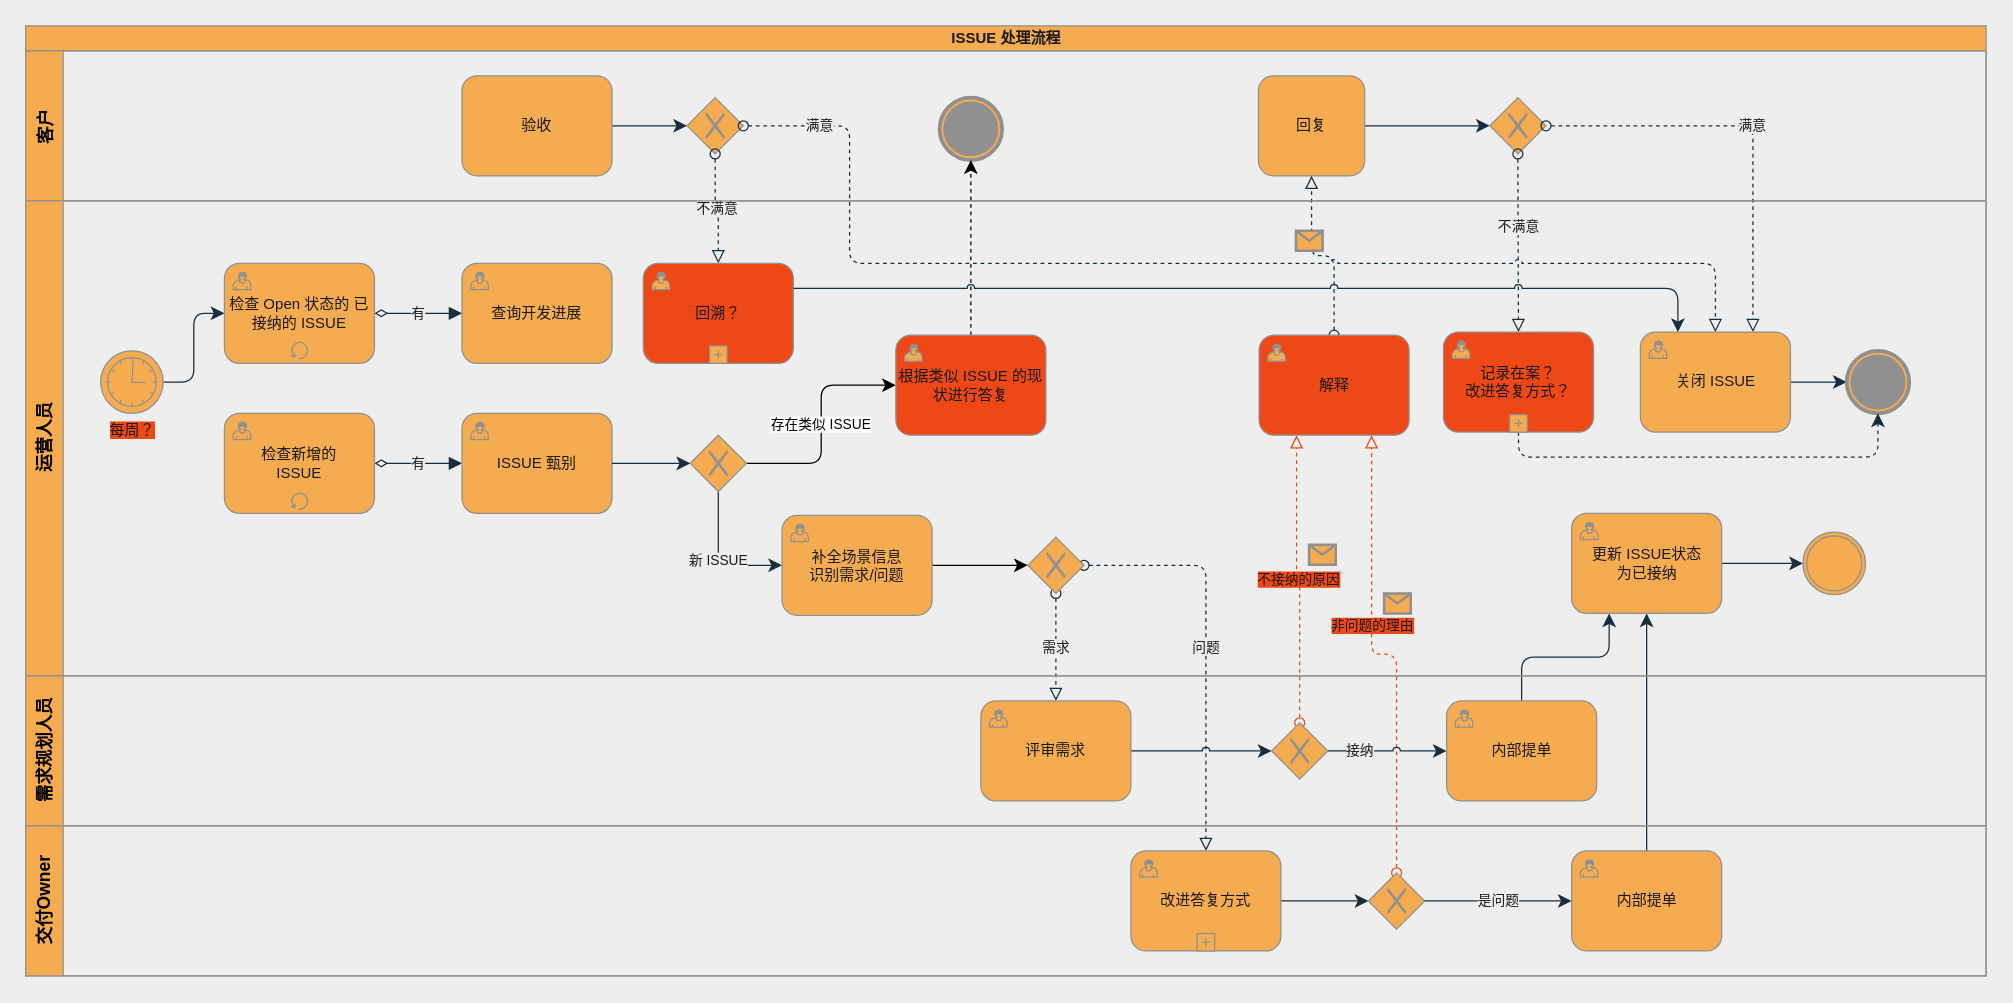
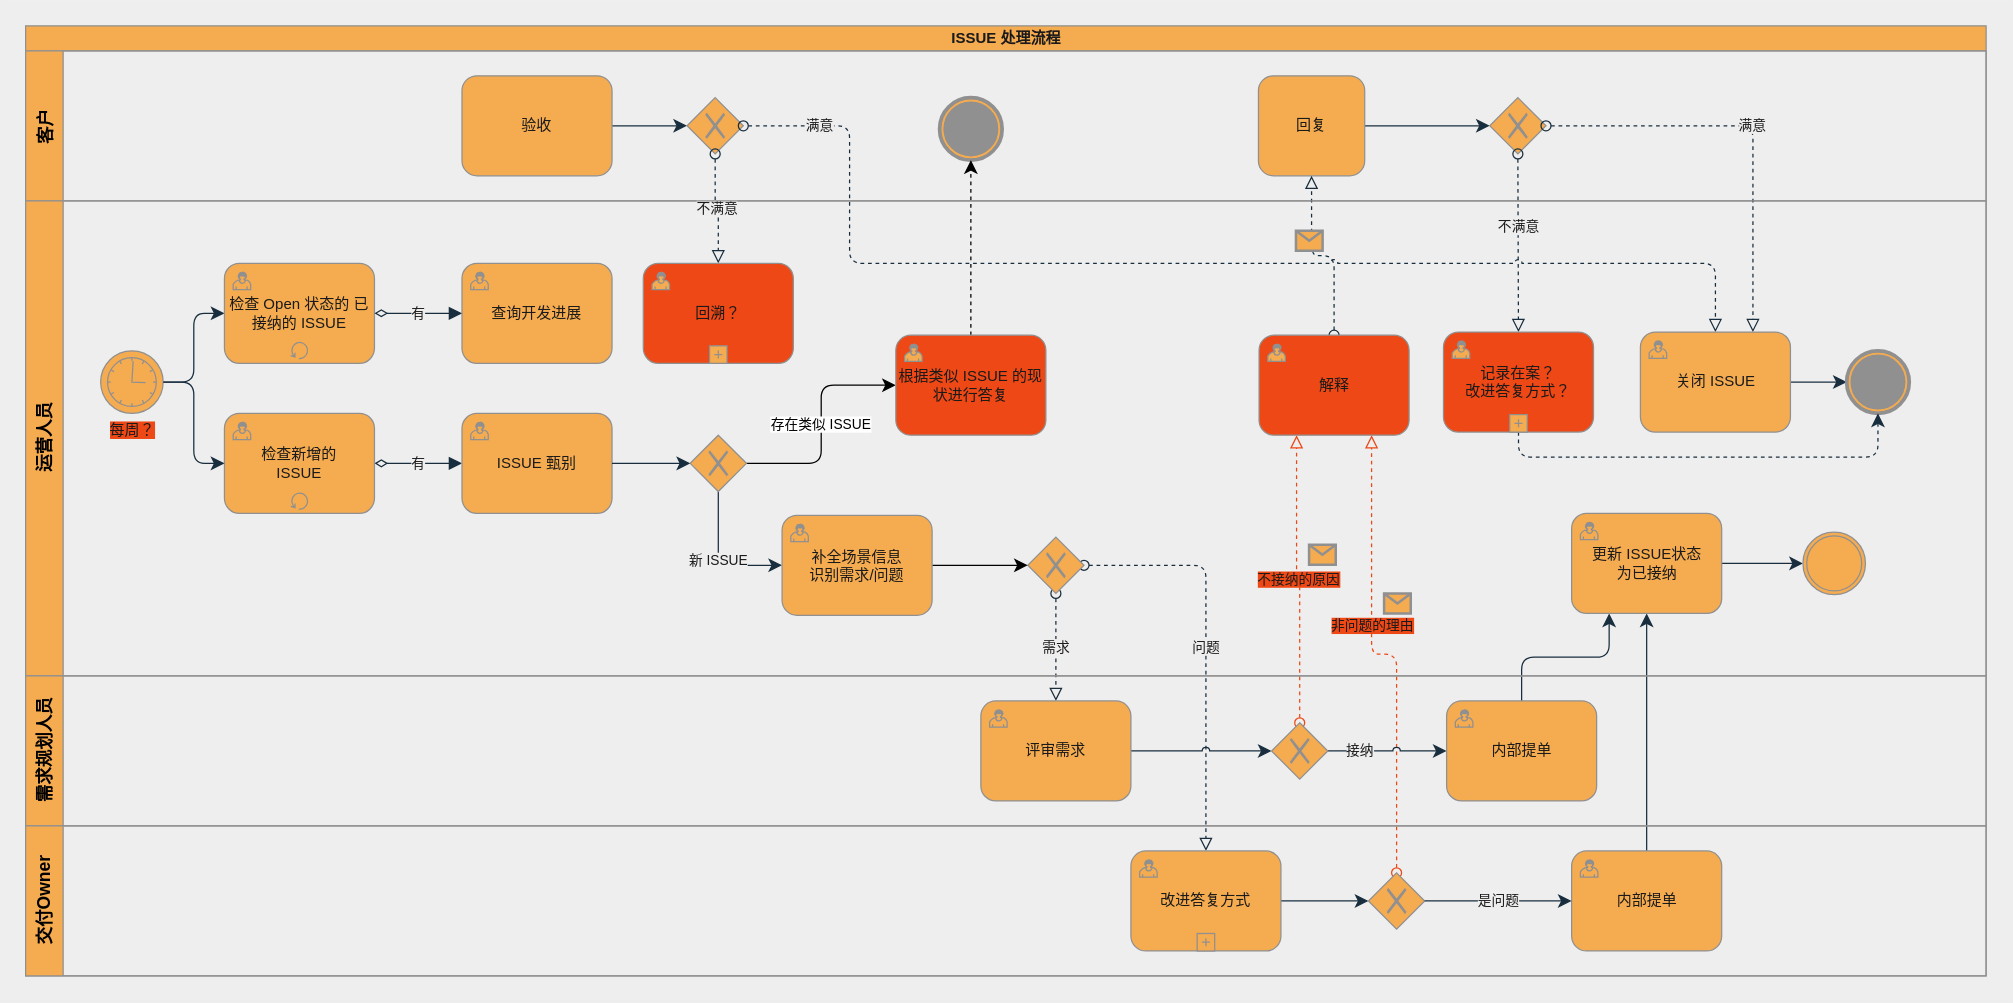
(1248, 288) -> none
none -> (194, 429)
